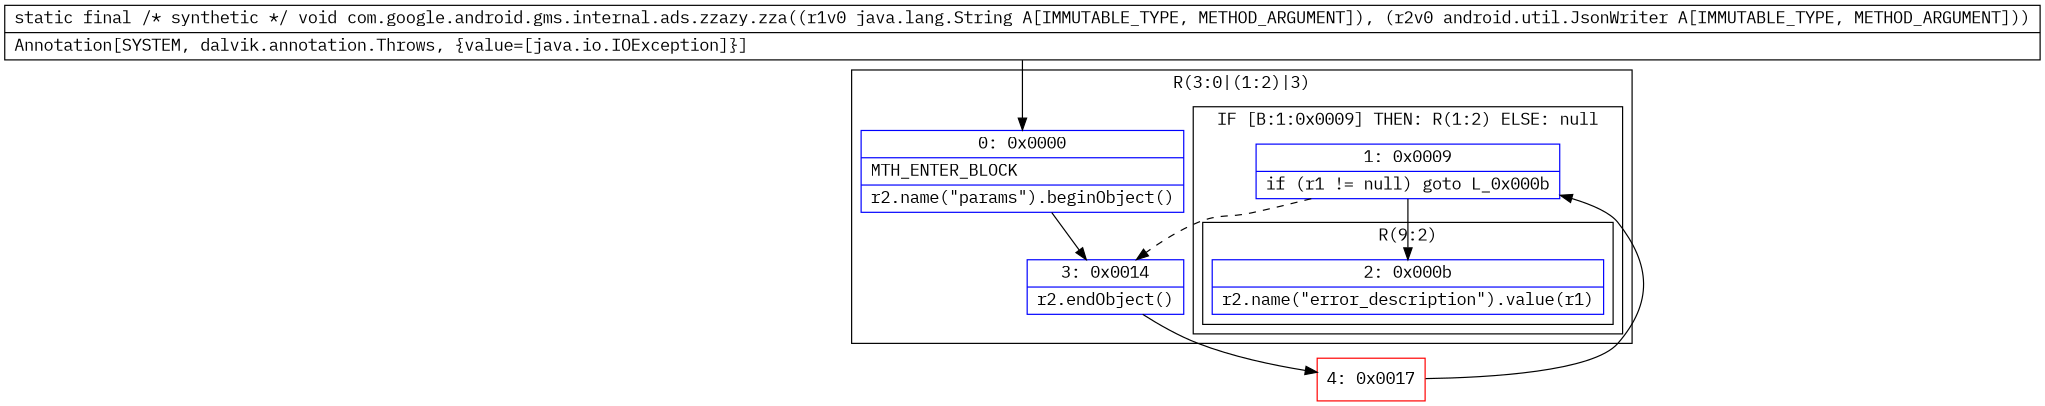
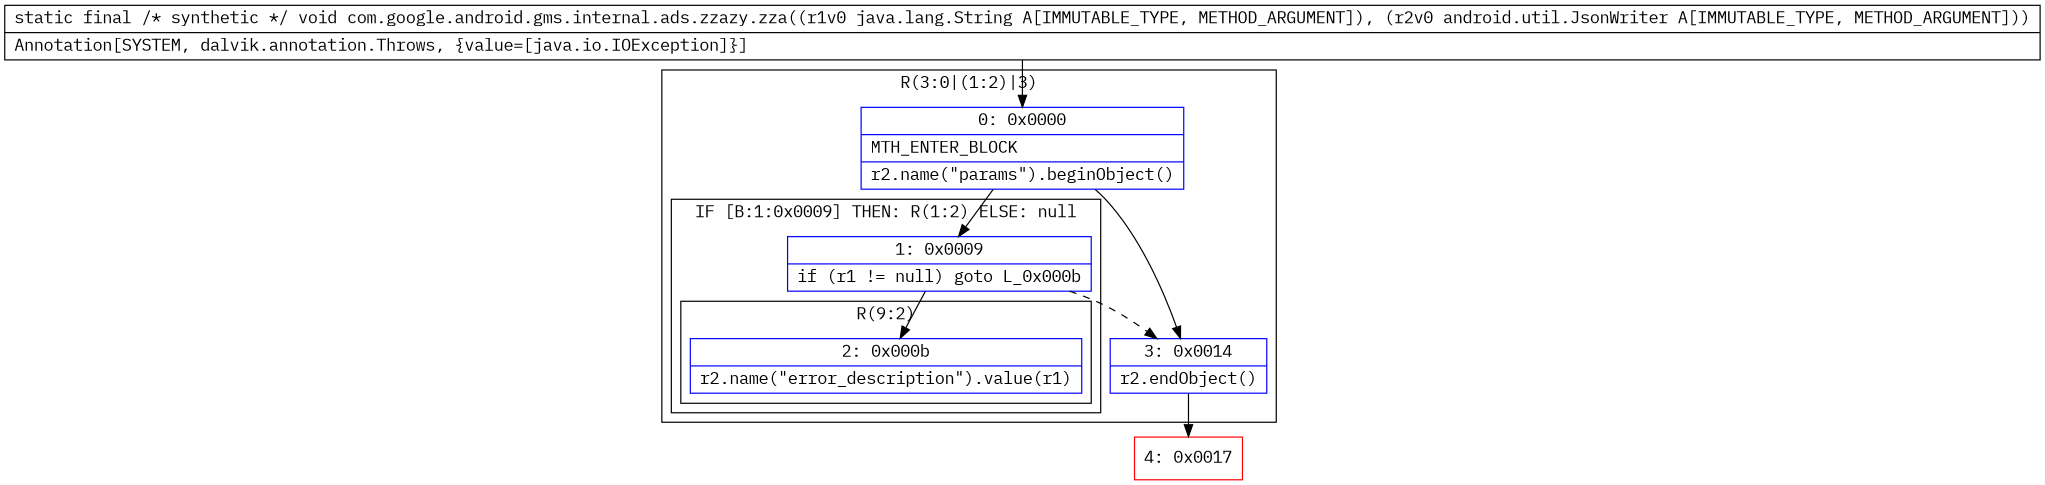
(1605, 353) -> (979, 208)
